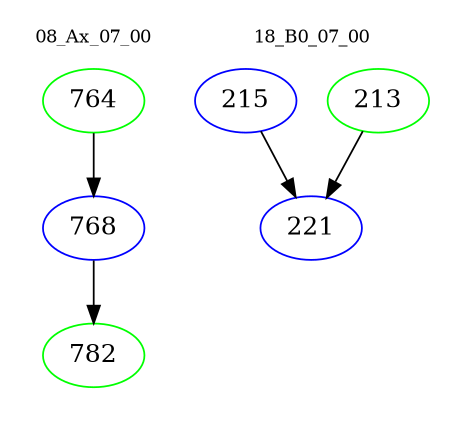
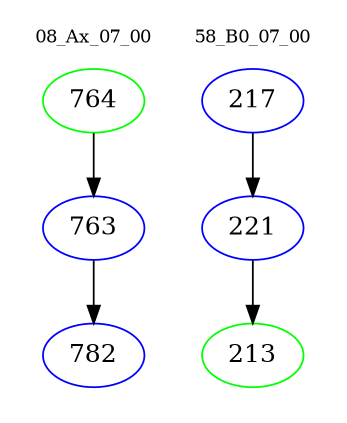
(312, 38) -> (253, 38)
(246, 101) -> (253, 101)
(349, 157) -> (253, 283)
(94, 228) -> (94, 228)
(94, 355) -> (94, 355)
